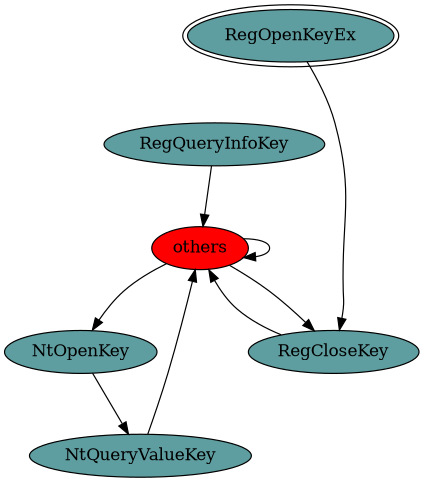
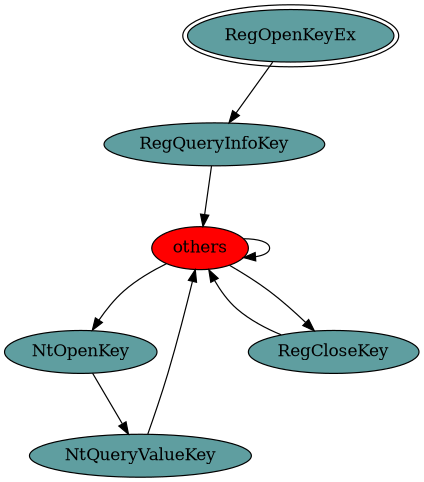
(345, 187) -> (254, 87)
